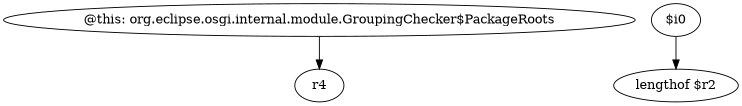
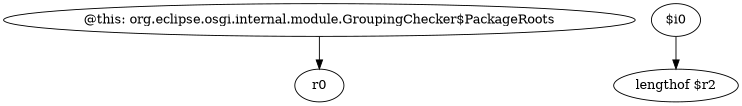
(319, 86) -> (319, 86)
